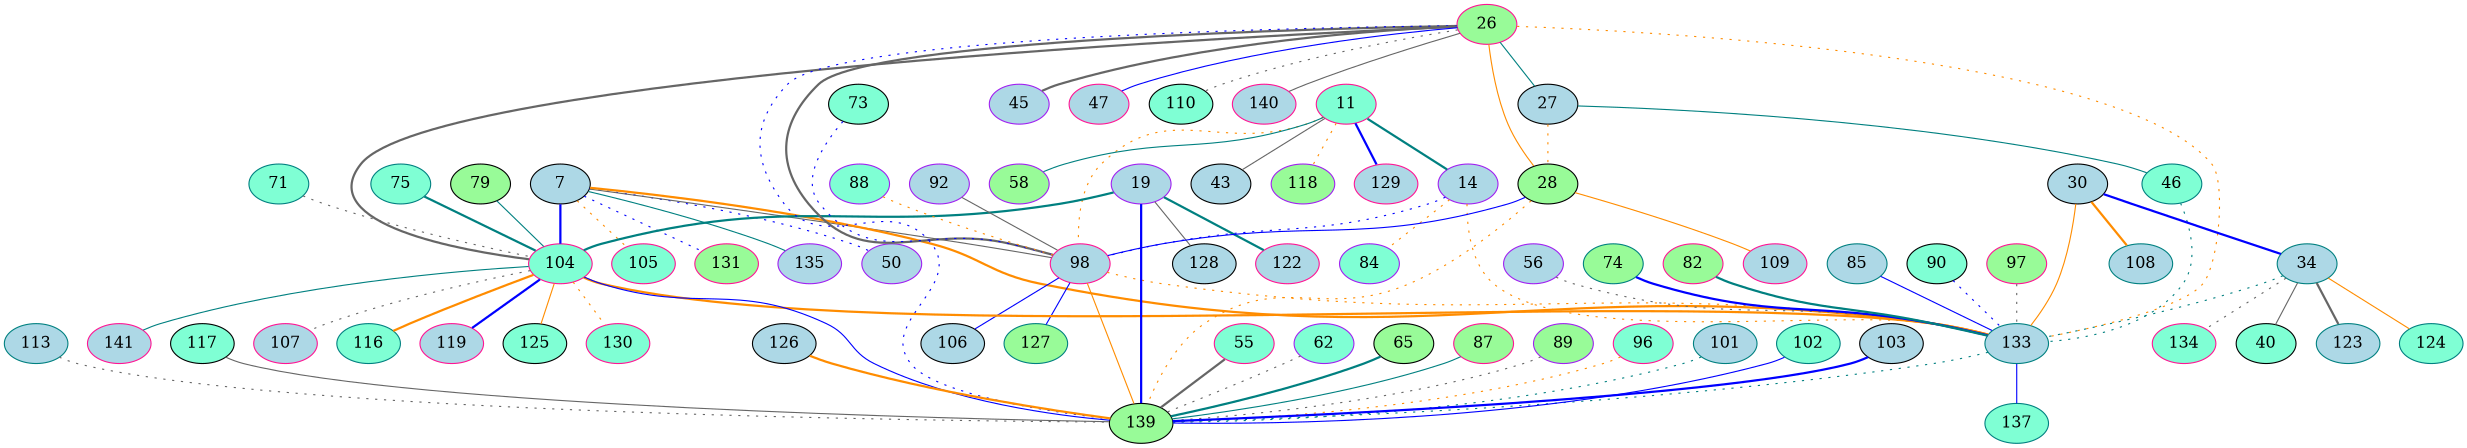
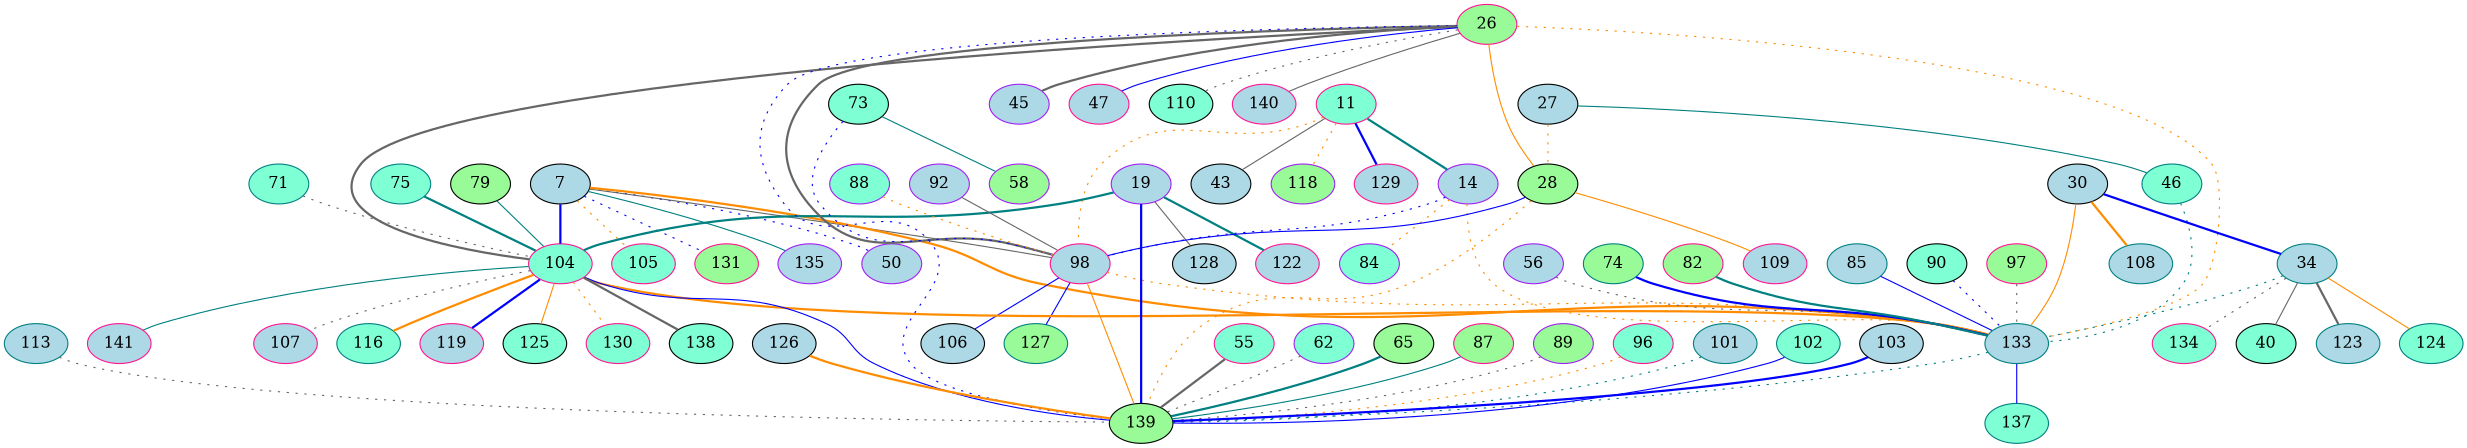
(1517, 64) -> none
(1184, 145) -> (939, 144)
(202, 344) -> none
none -> (701, 344)
